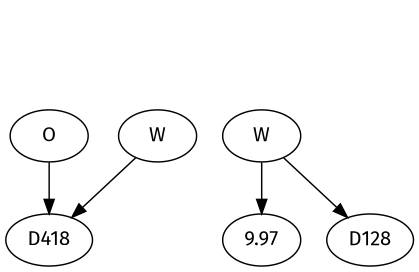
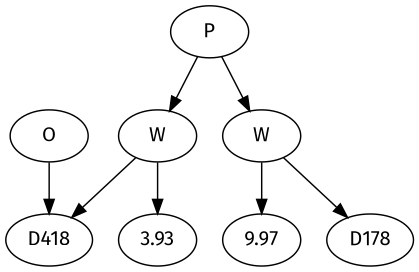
none -> (210, 32)
none -> (158, 240)
(370, 240) -> (370, 240)
